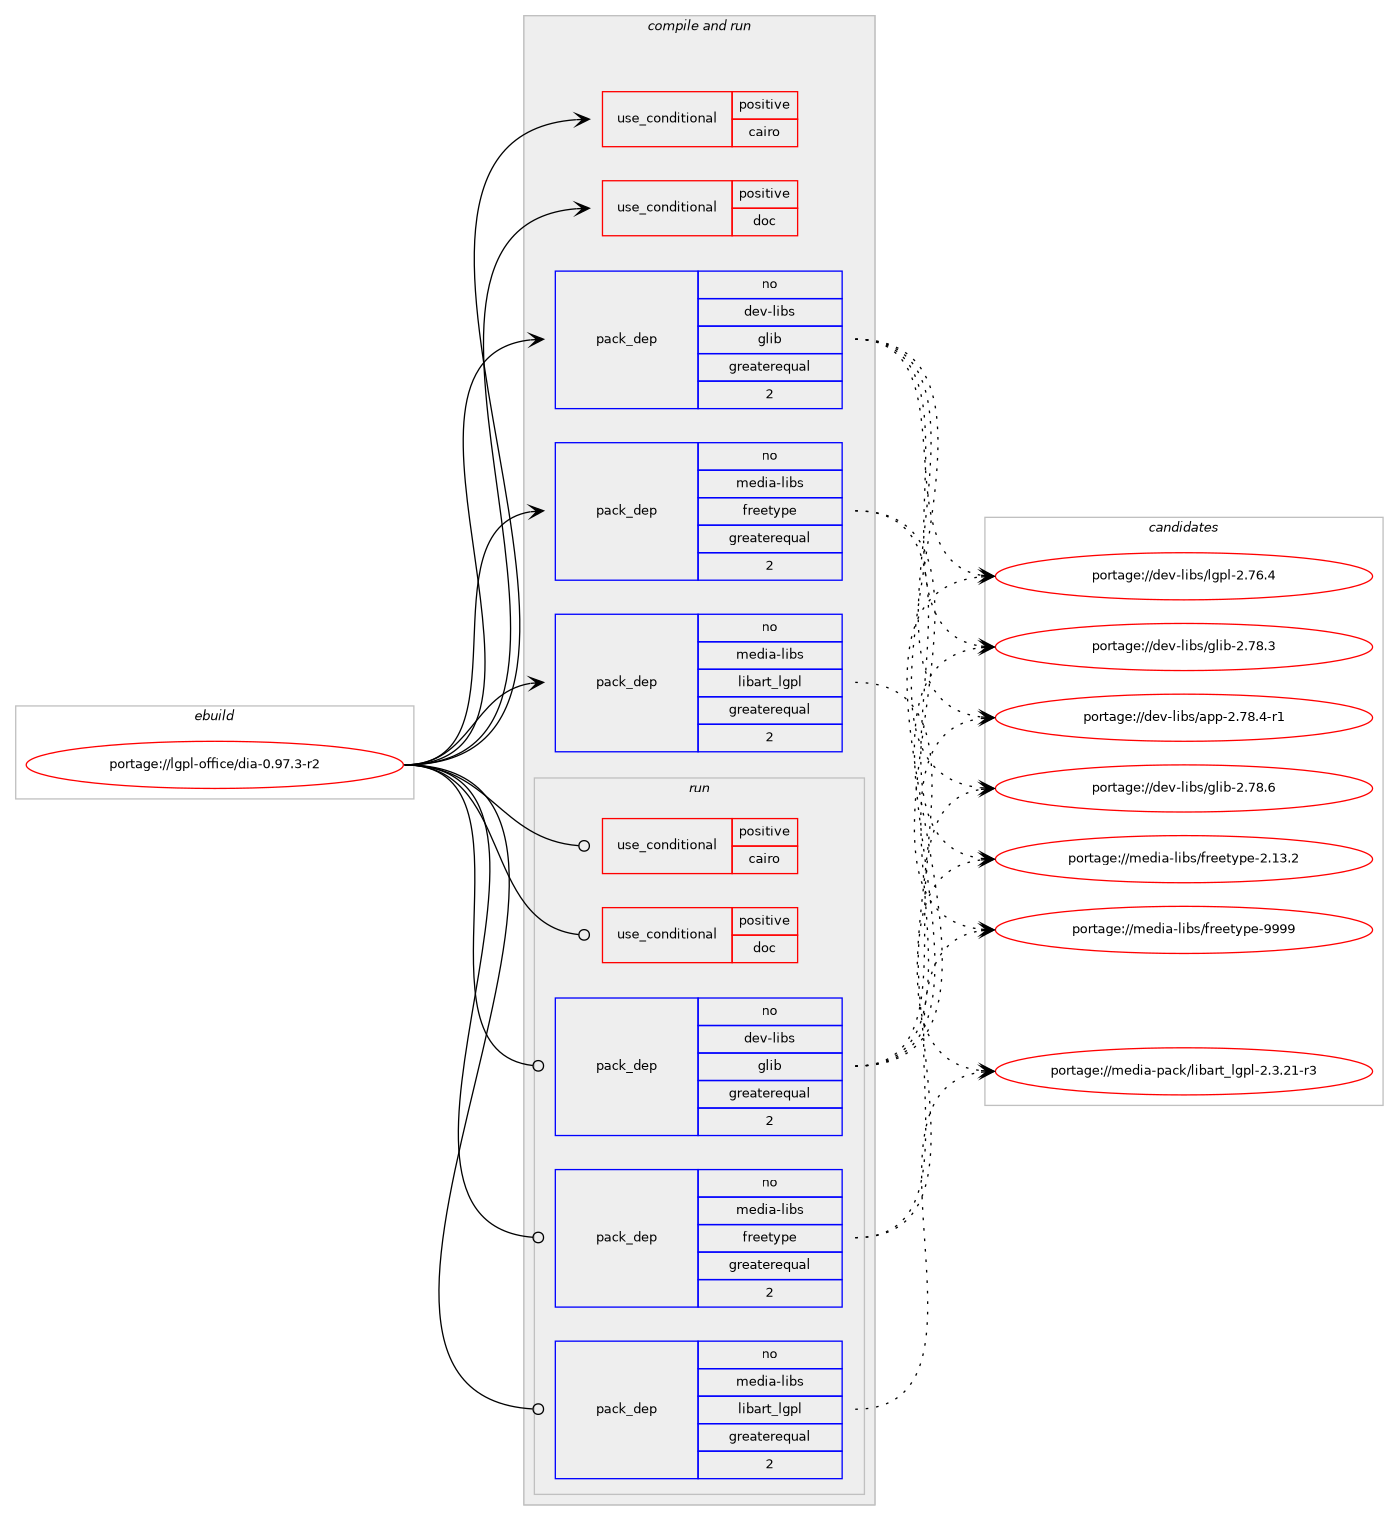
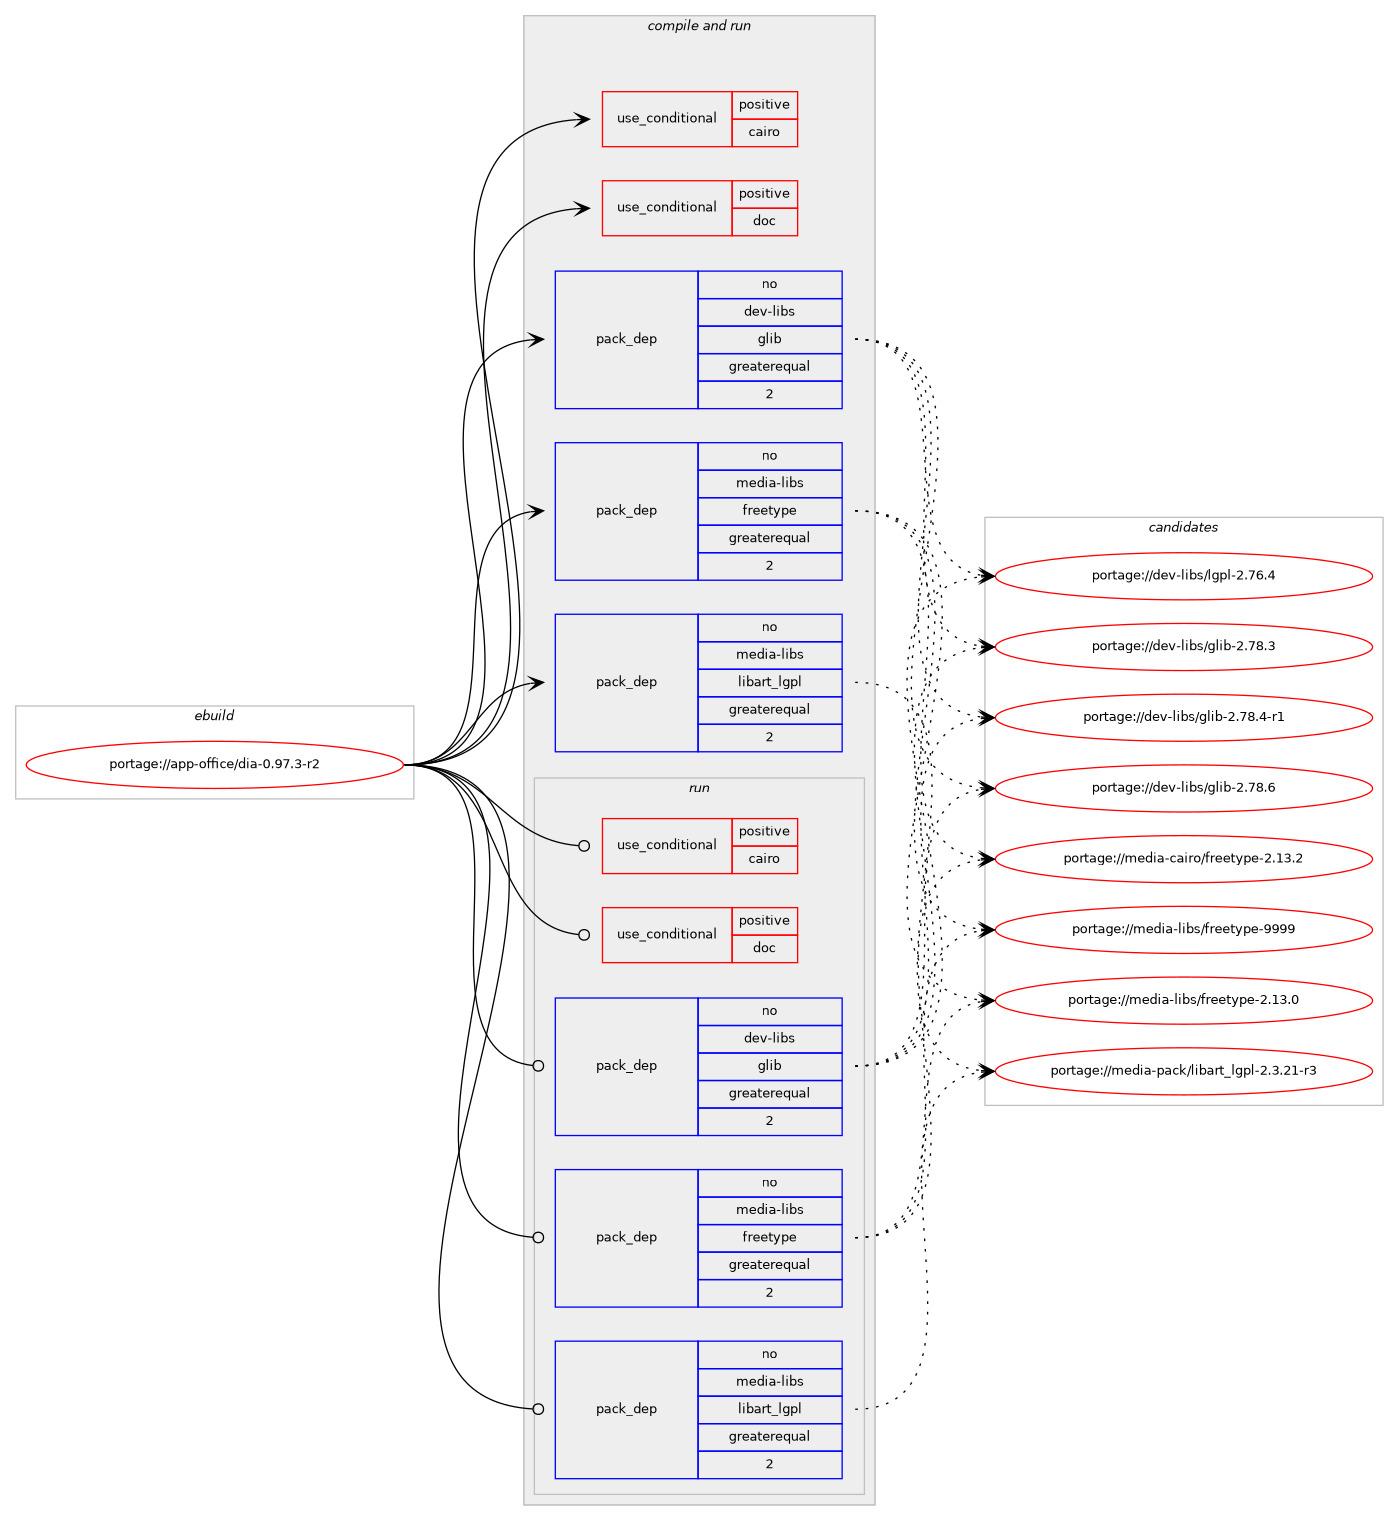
(1184, 718) -> (1184, 718)
(215, 765) -> (215, 765)
(1184, 859) -> (1184, 859)
none -> (1184, 1001)
